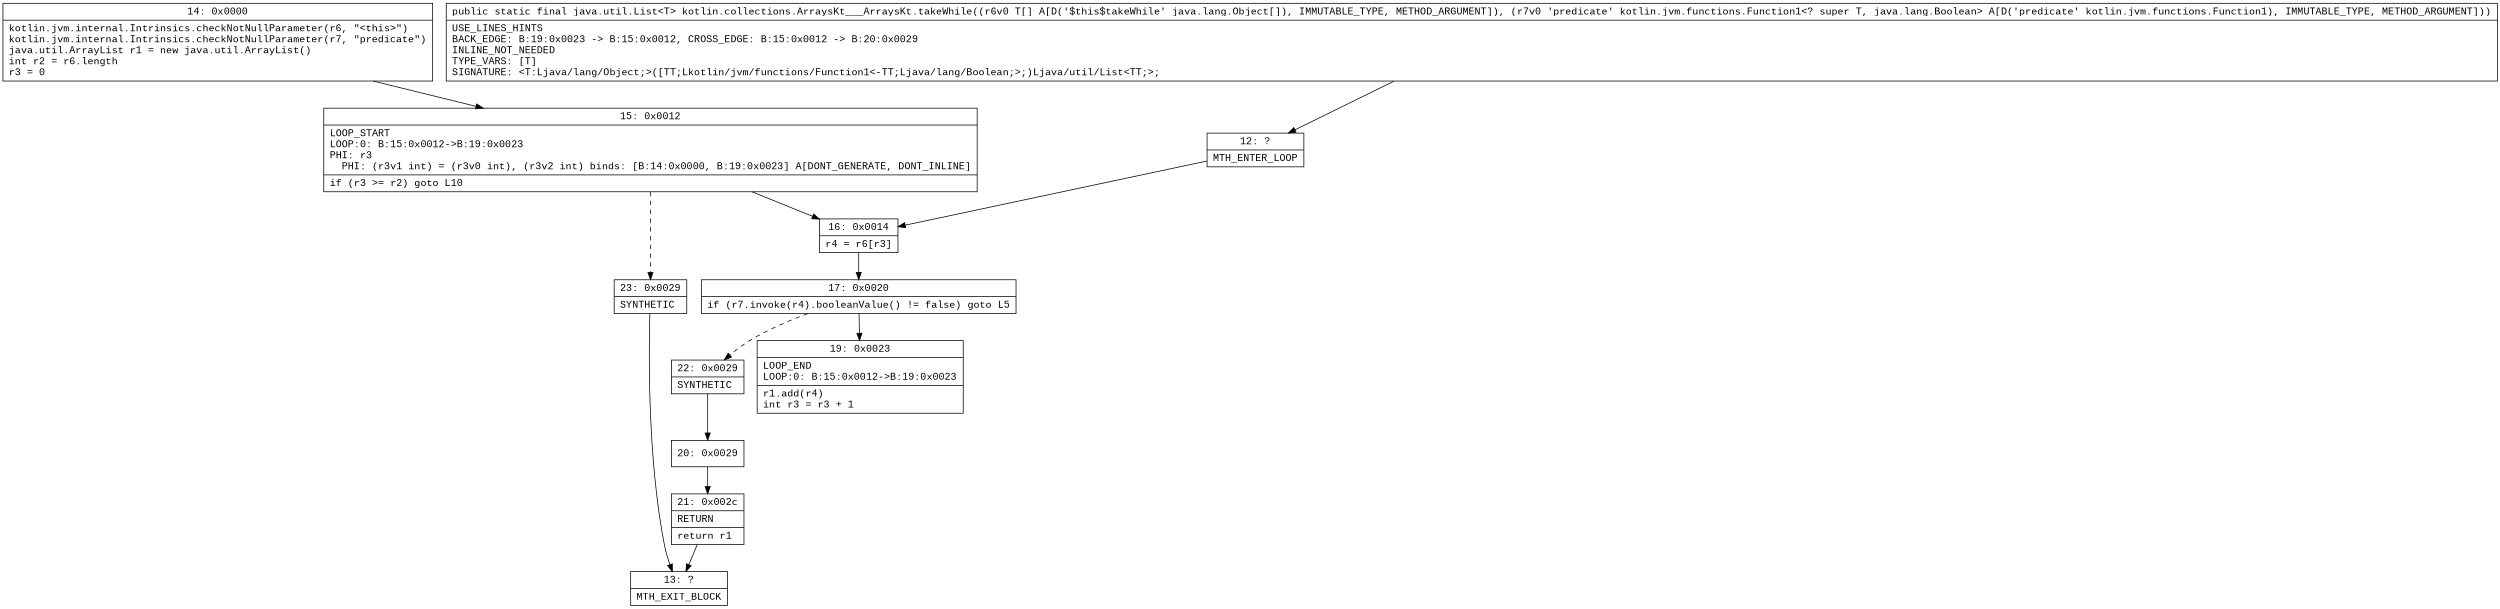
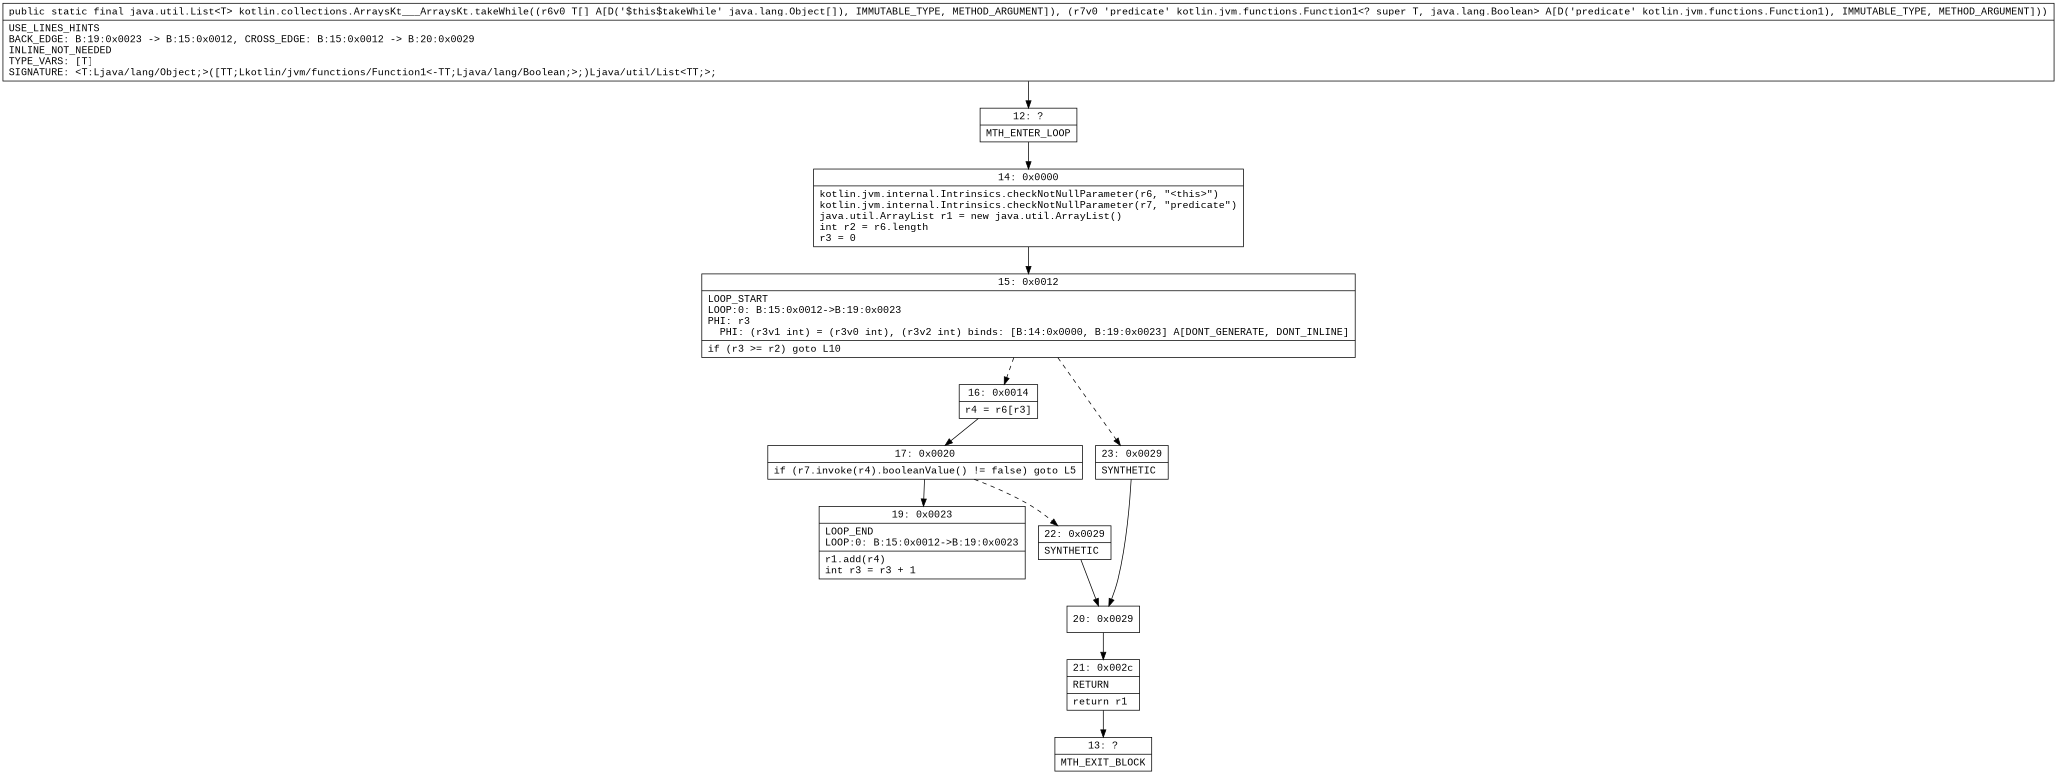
(1056, 193) -> (1028, 152)
(782, 204) -> (1010, 368)
(652, 440) -> (1125, 540)
